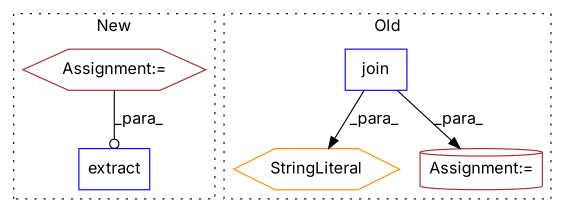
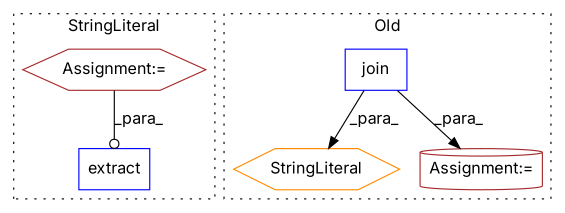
(114, 27) -> (114, 27)
